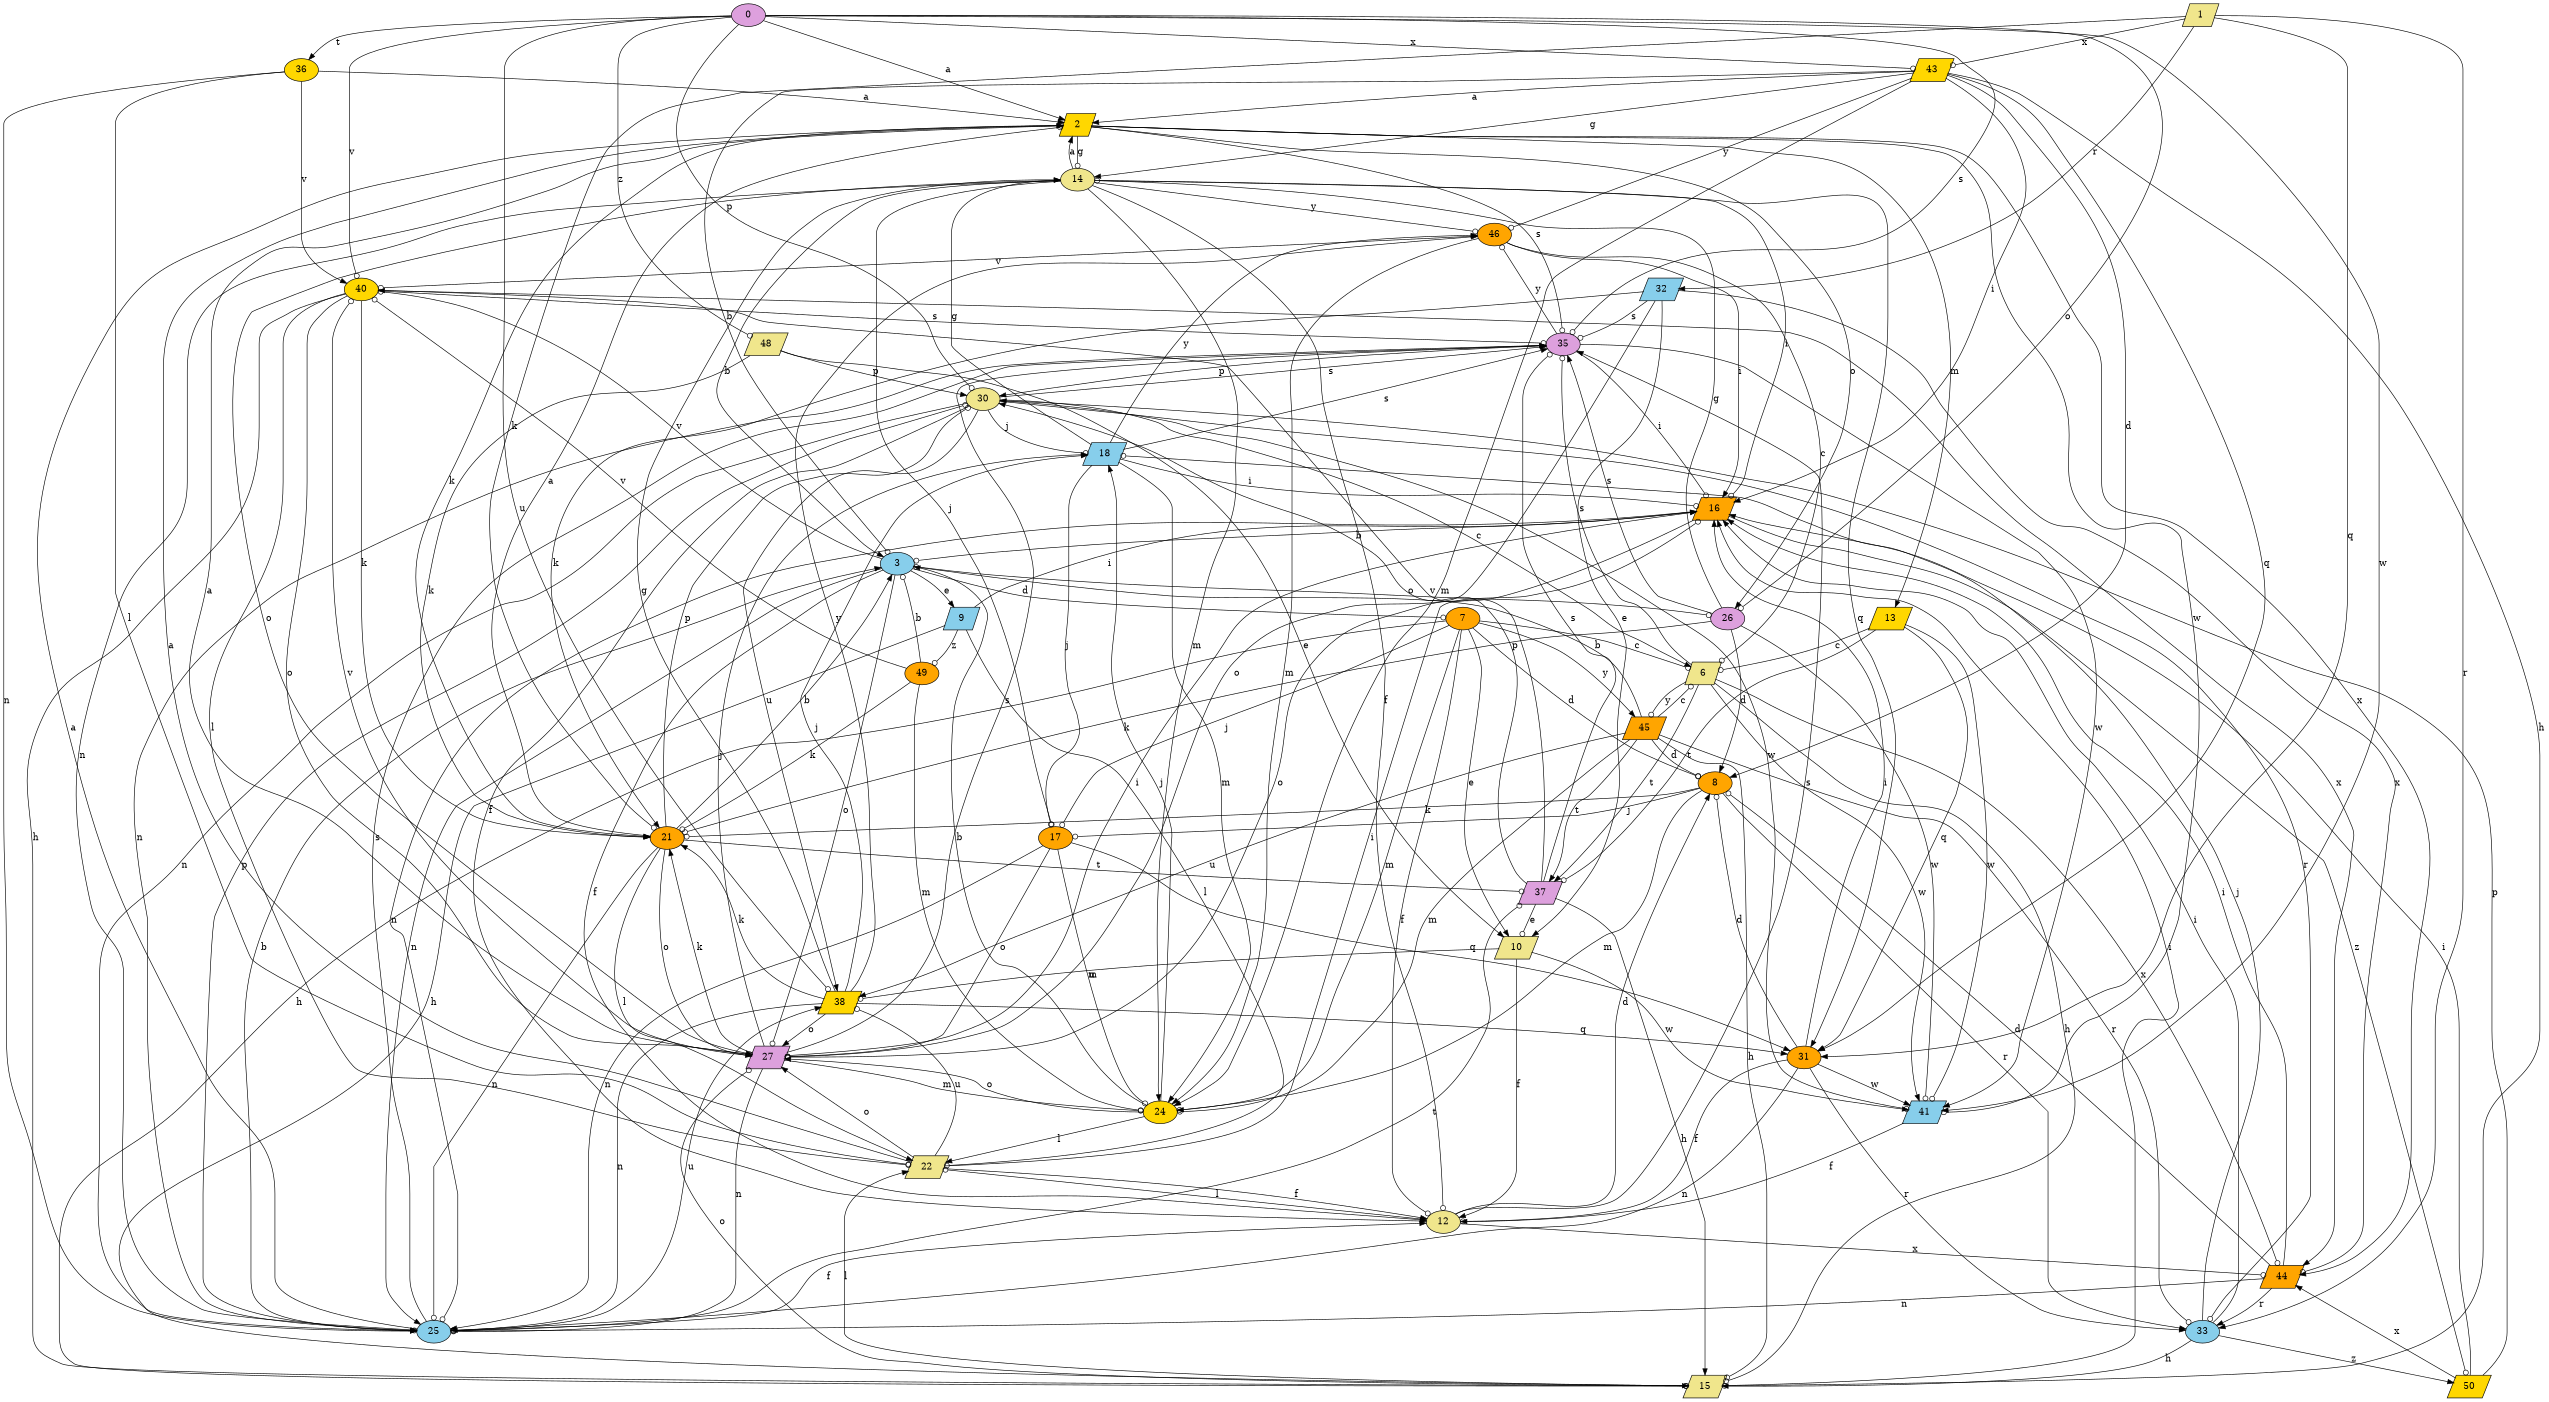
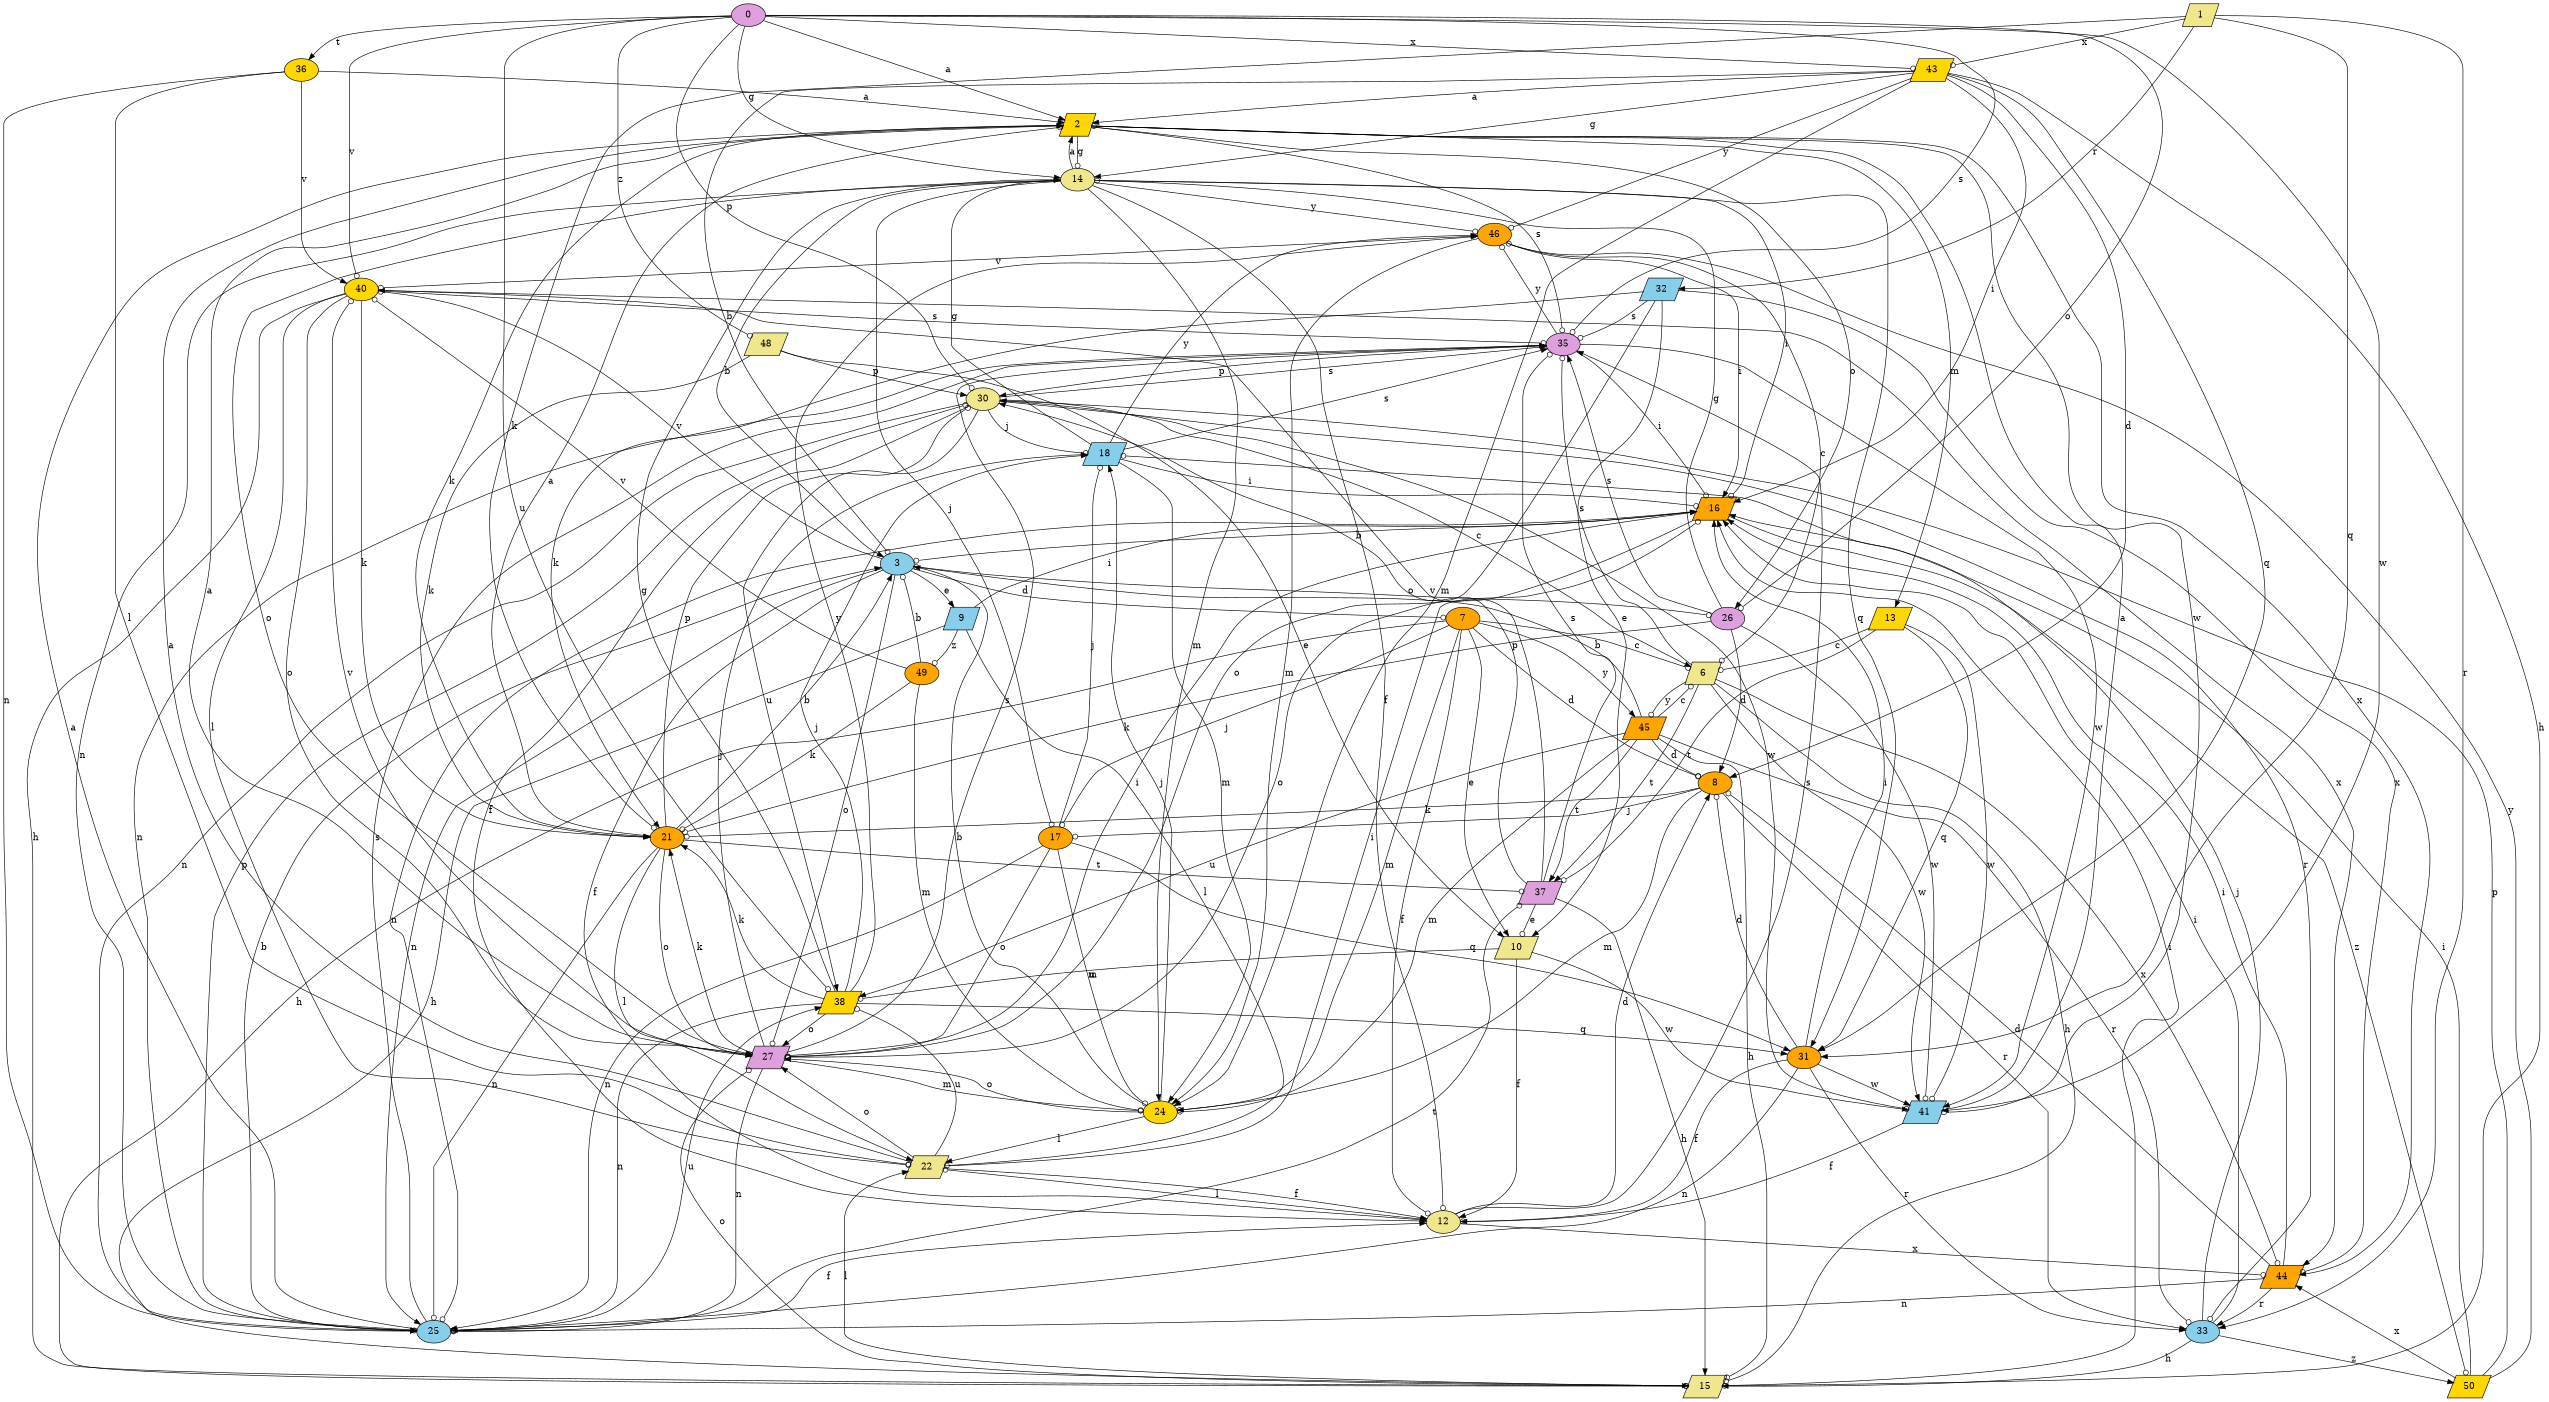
none -> (858, 149)
none -> (1965, 297)
none -> (2326, 565)
(1065, 647) -> (1091, 650)
